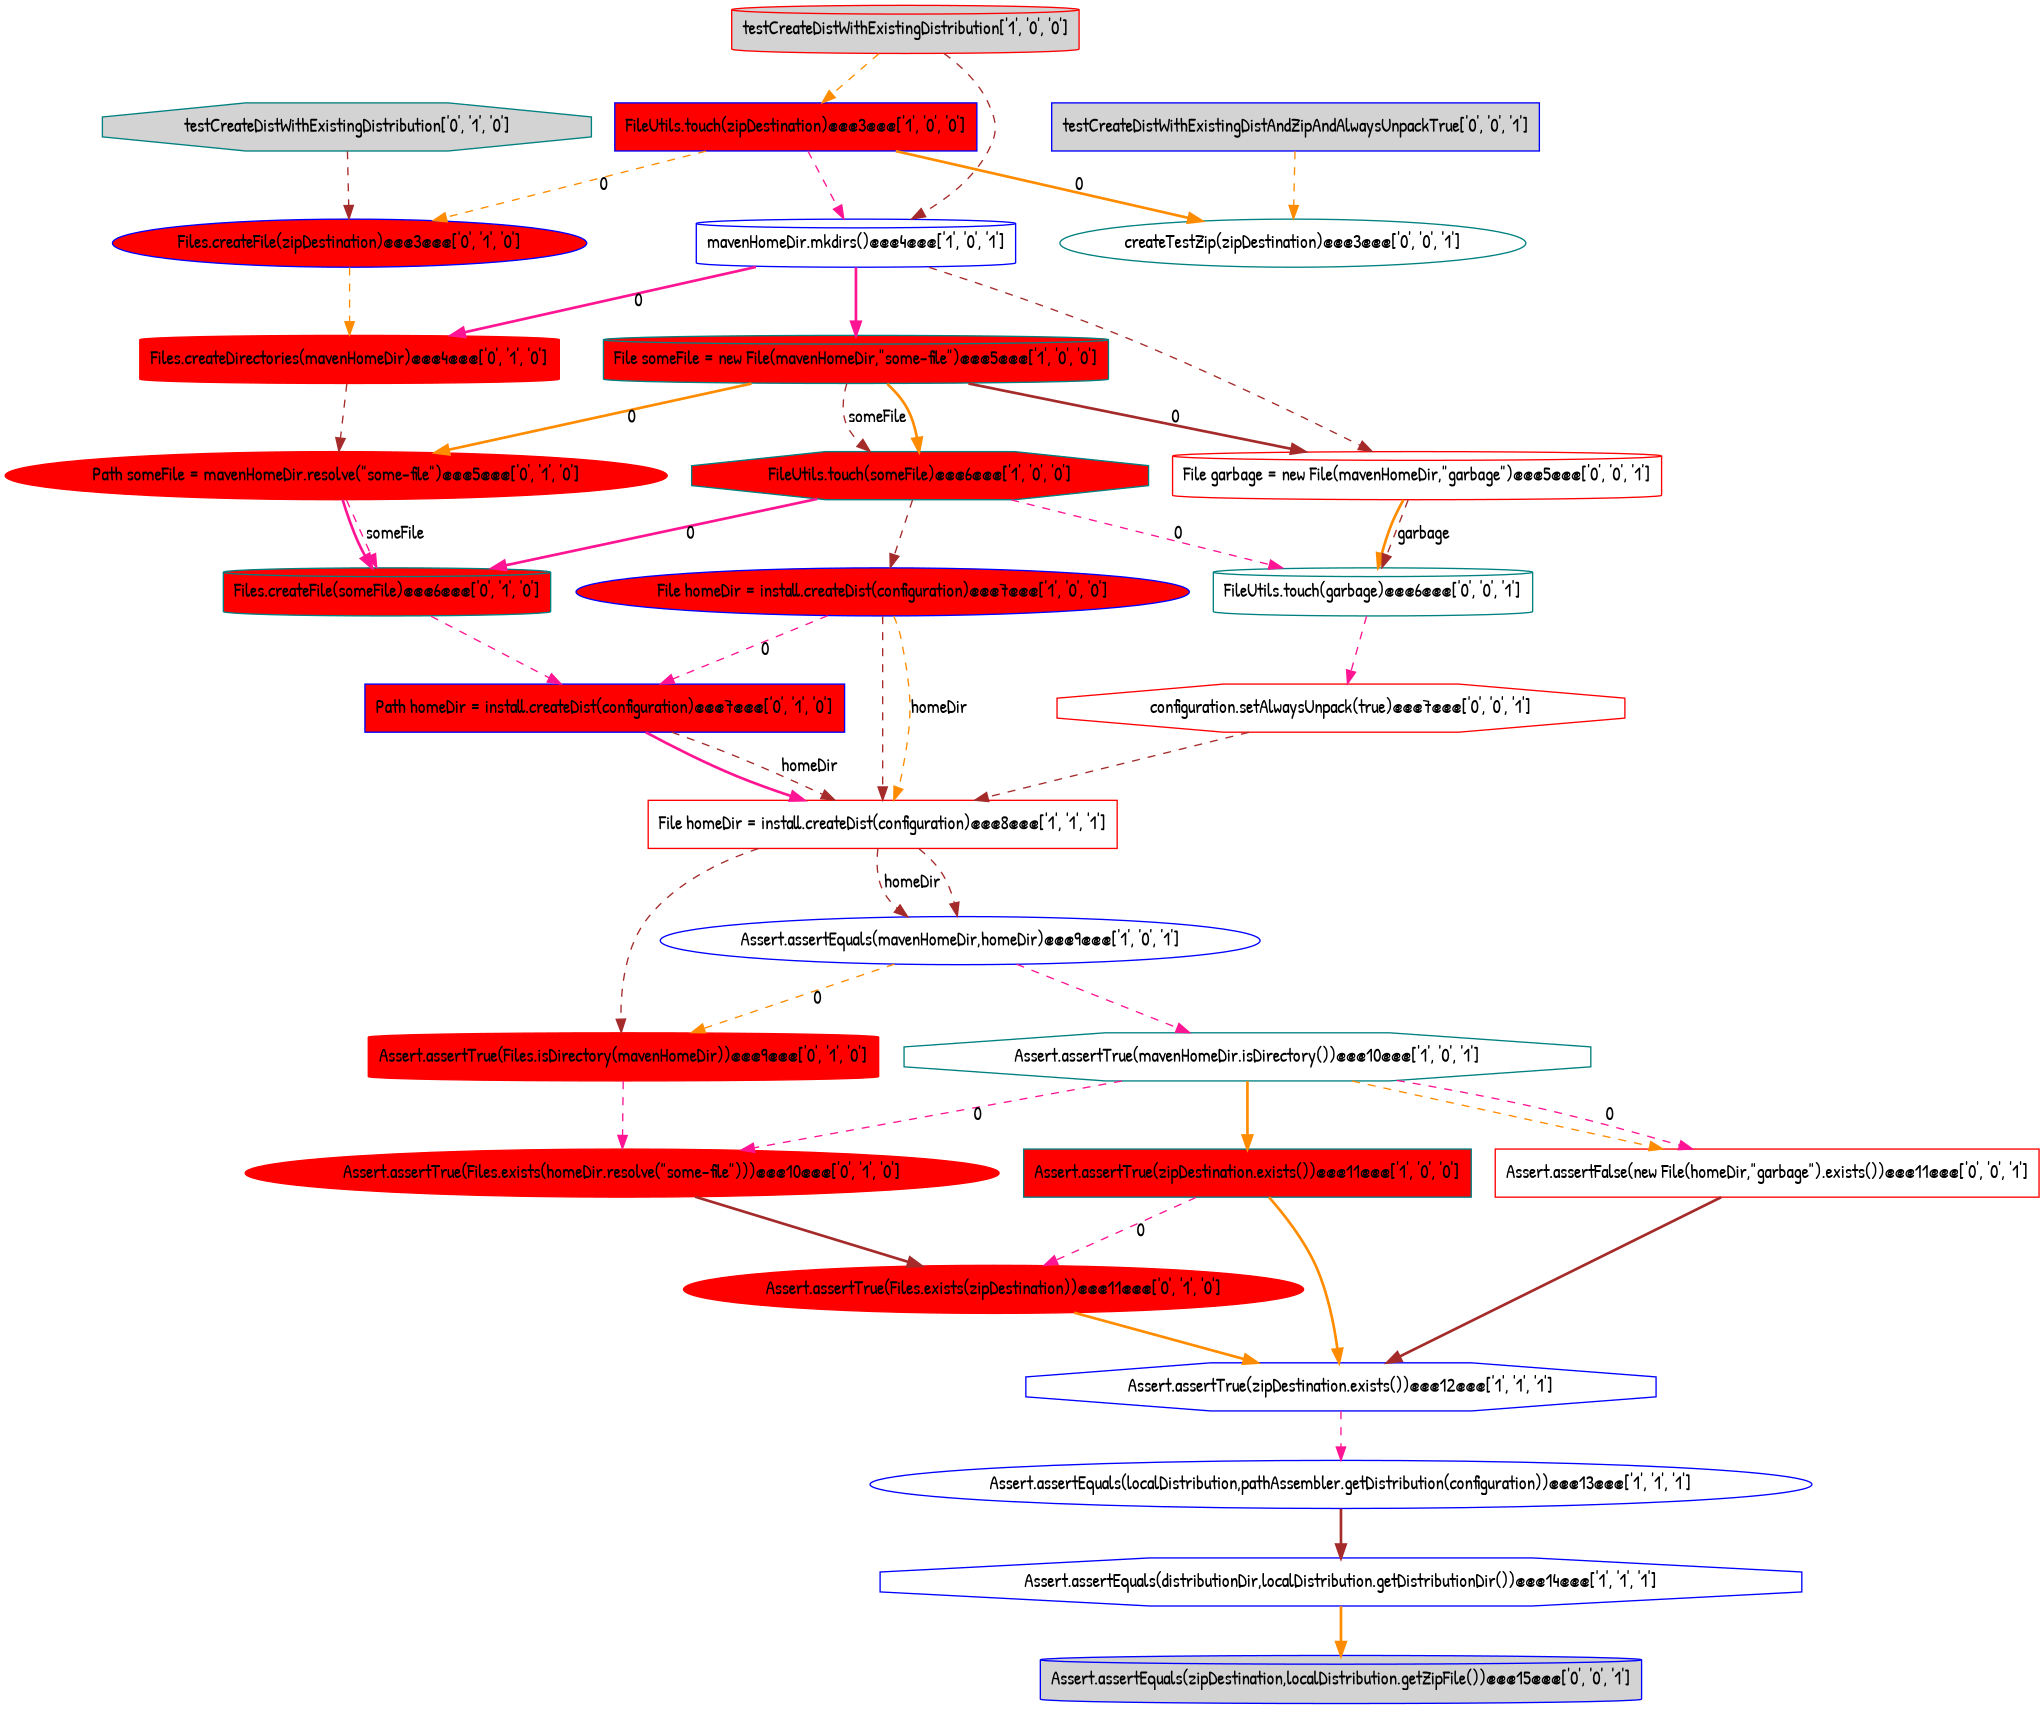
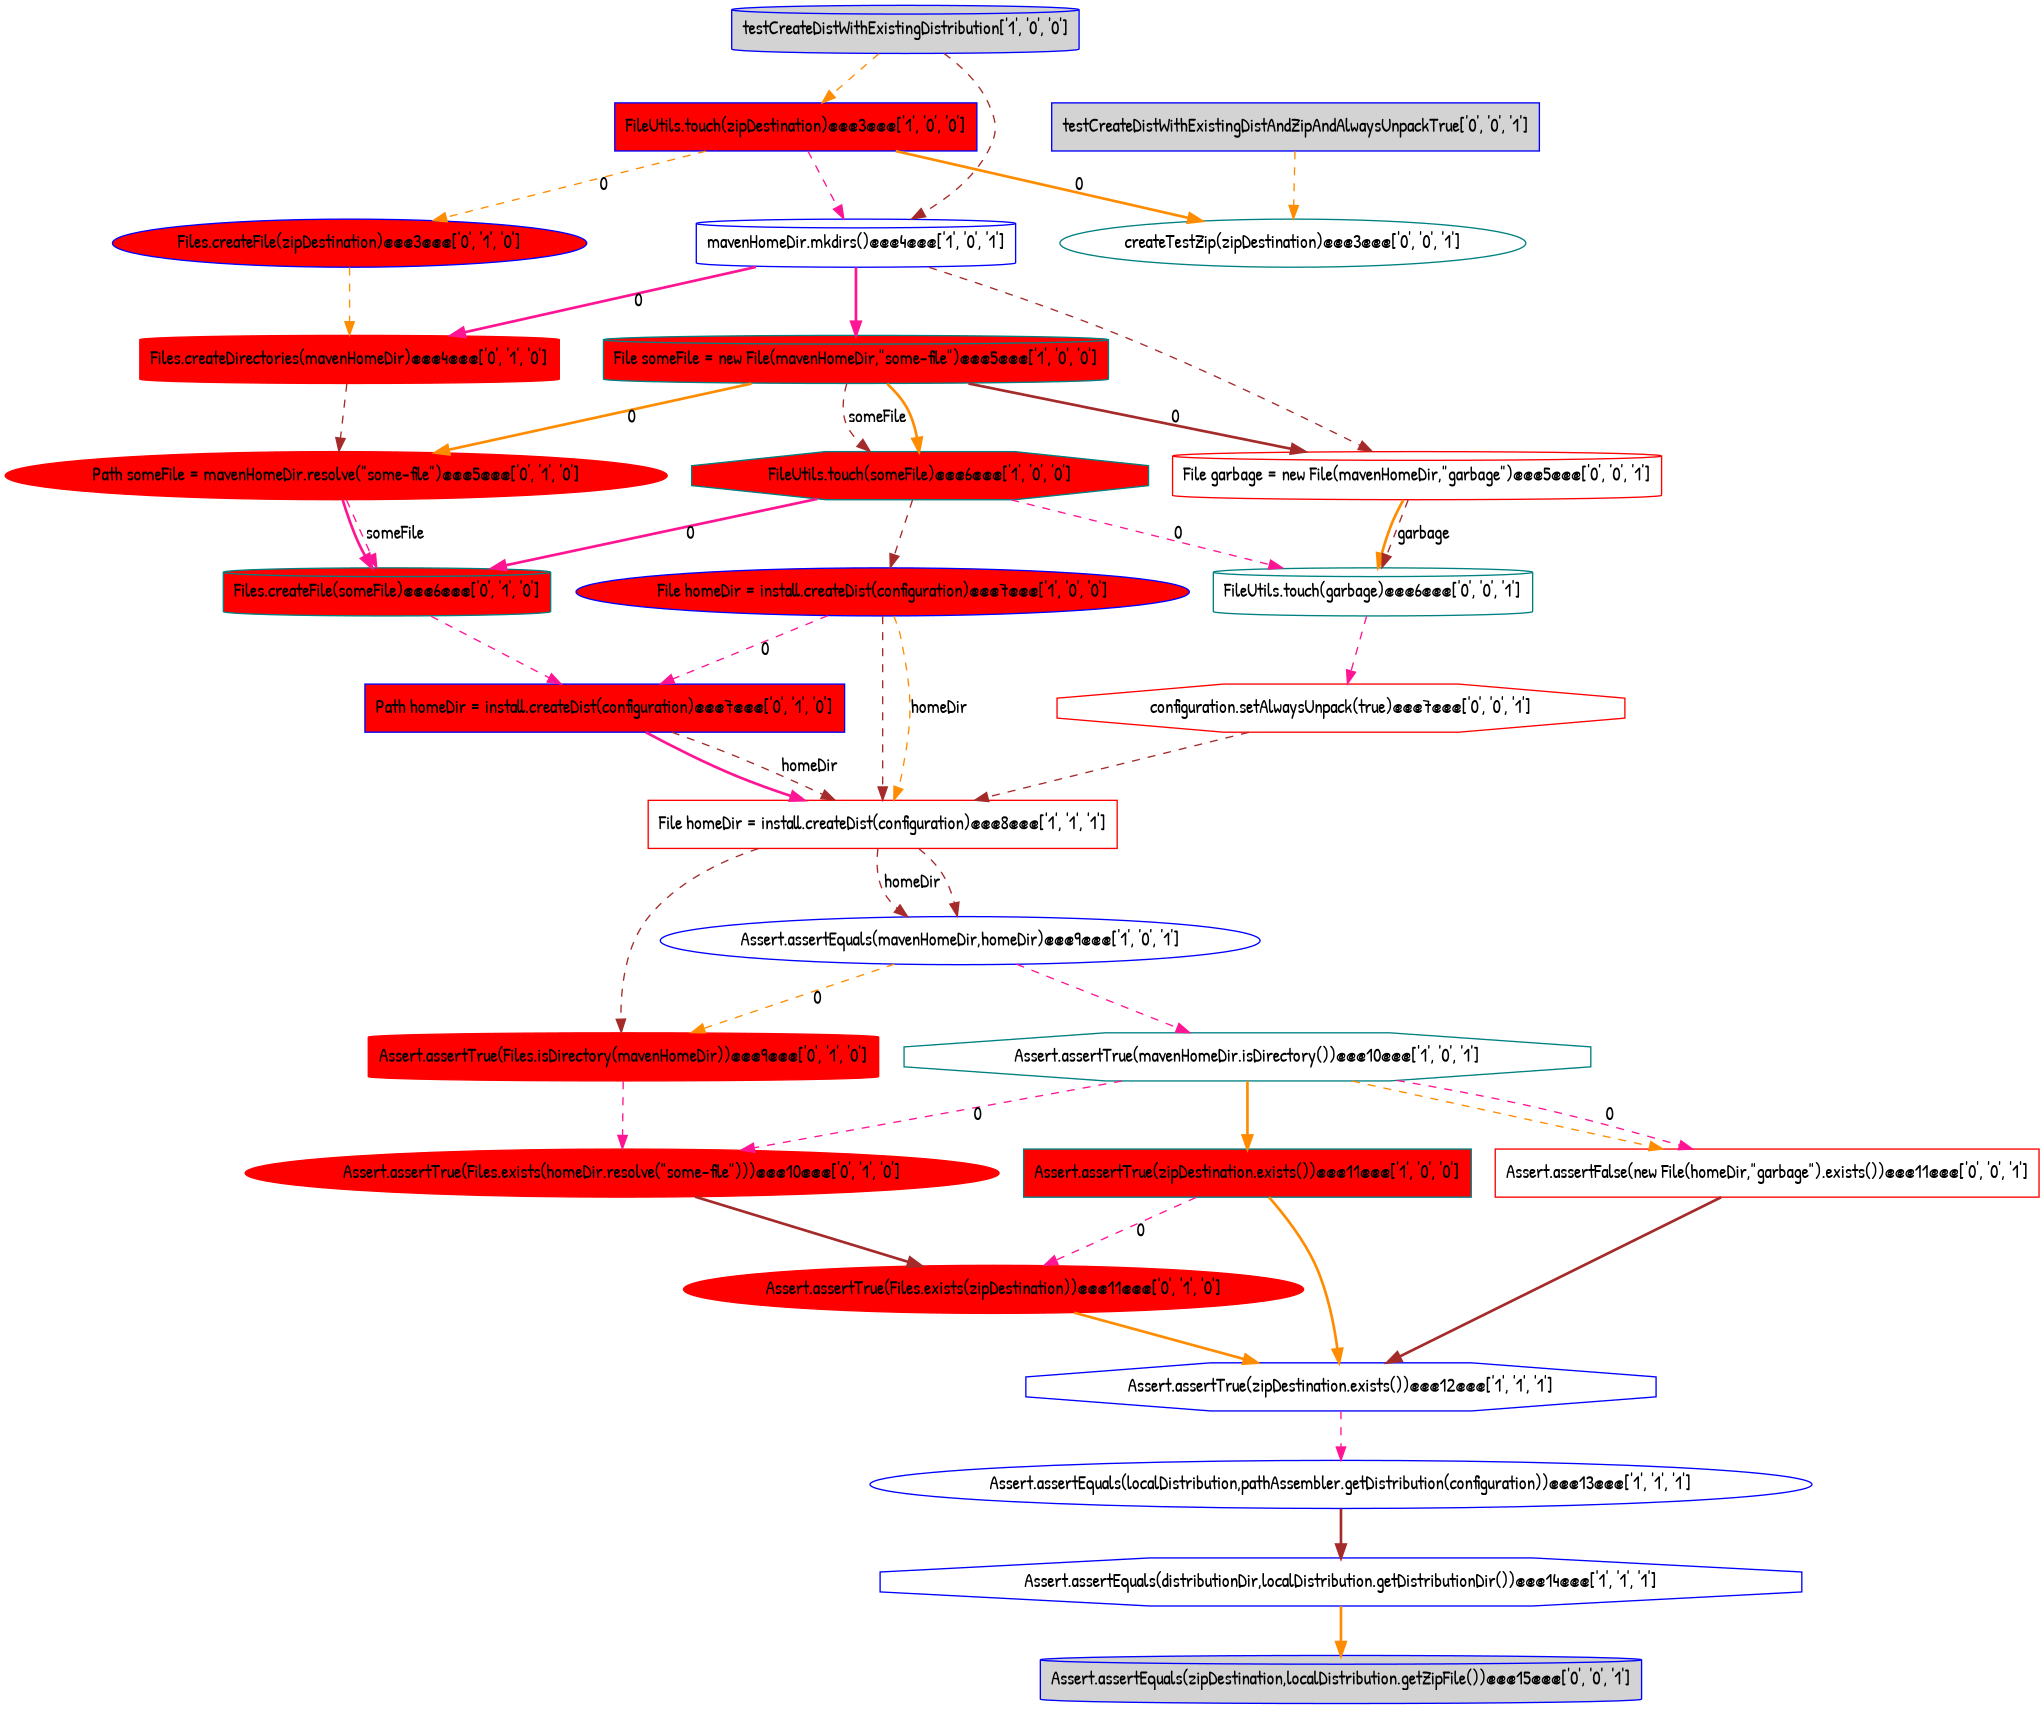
(905, 29) -> (905, 29)
(347, 127) -> none
